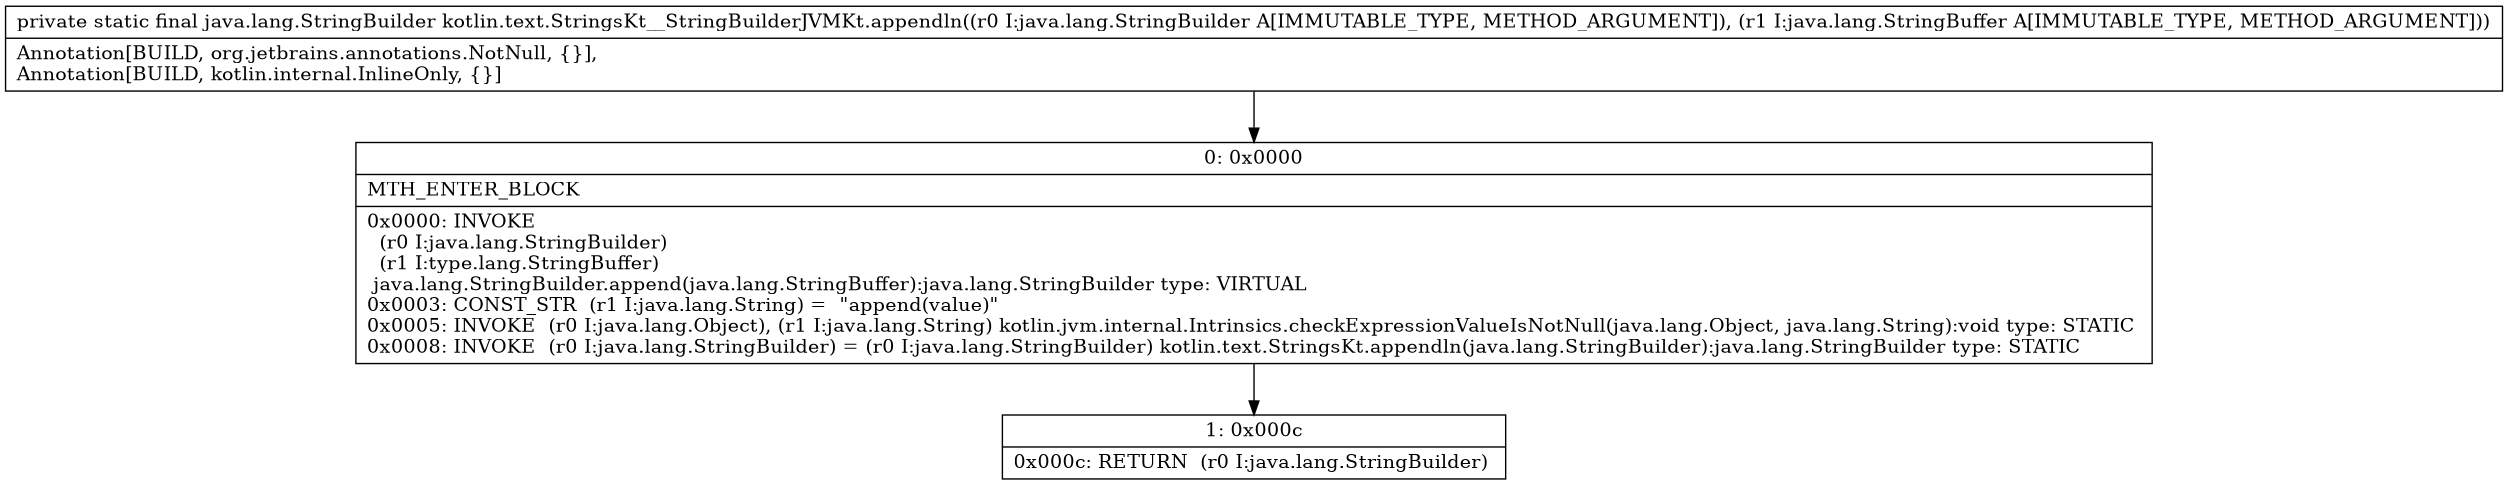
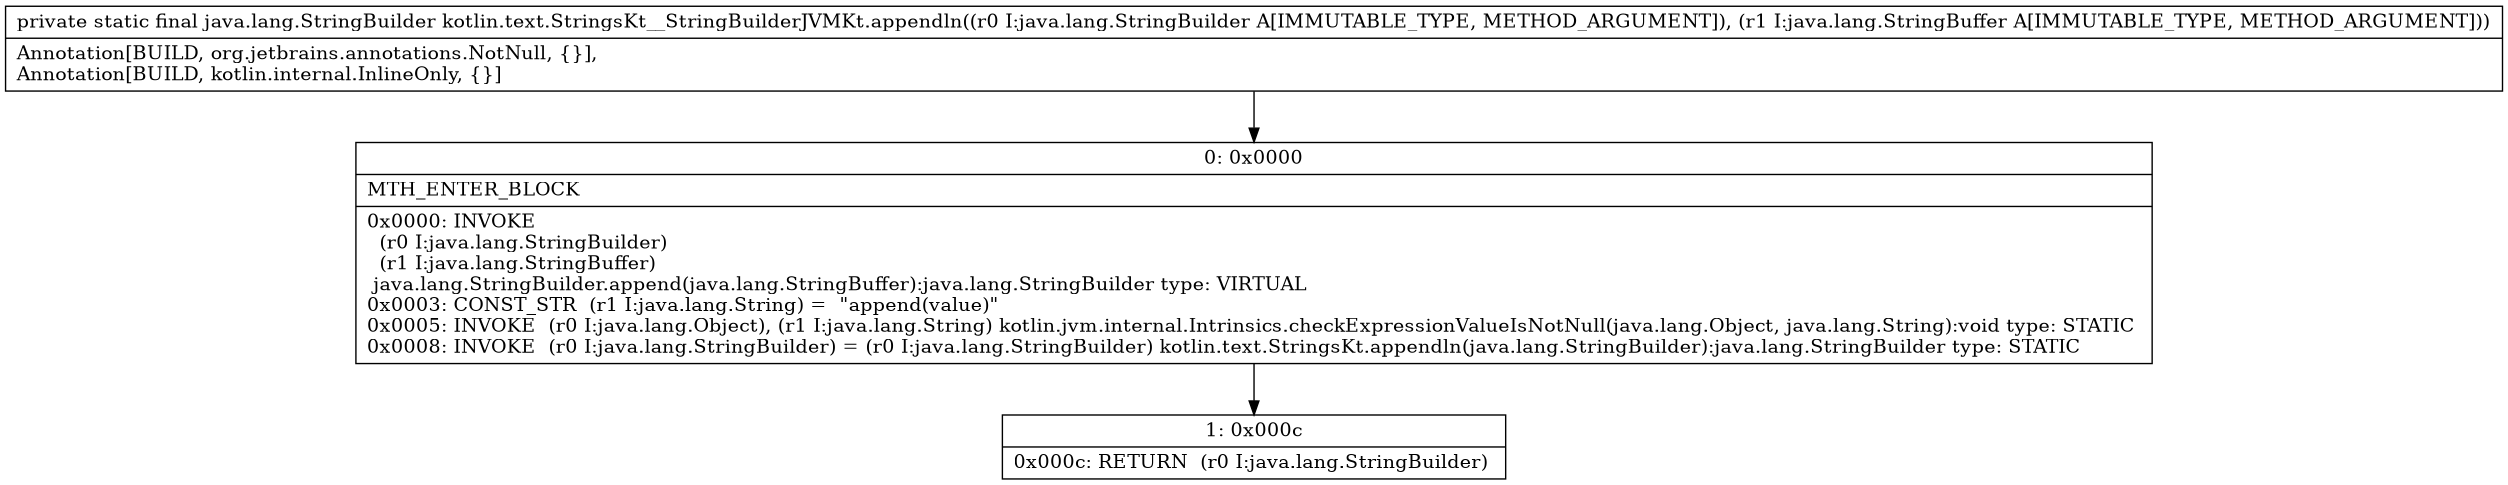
(514, 263) -> (512, 263)
